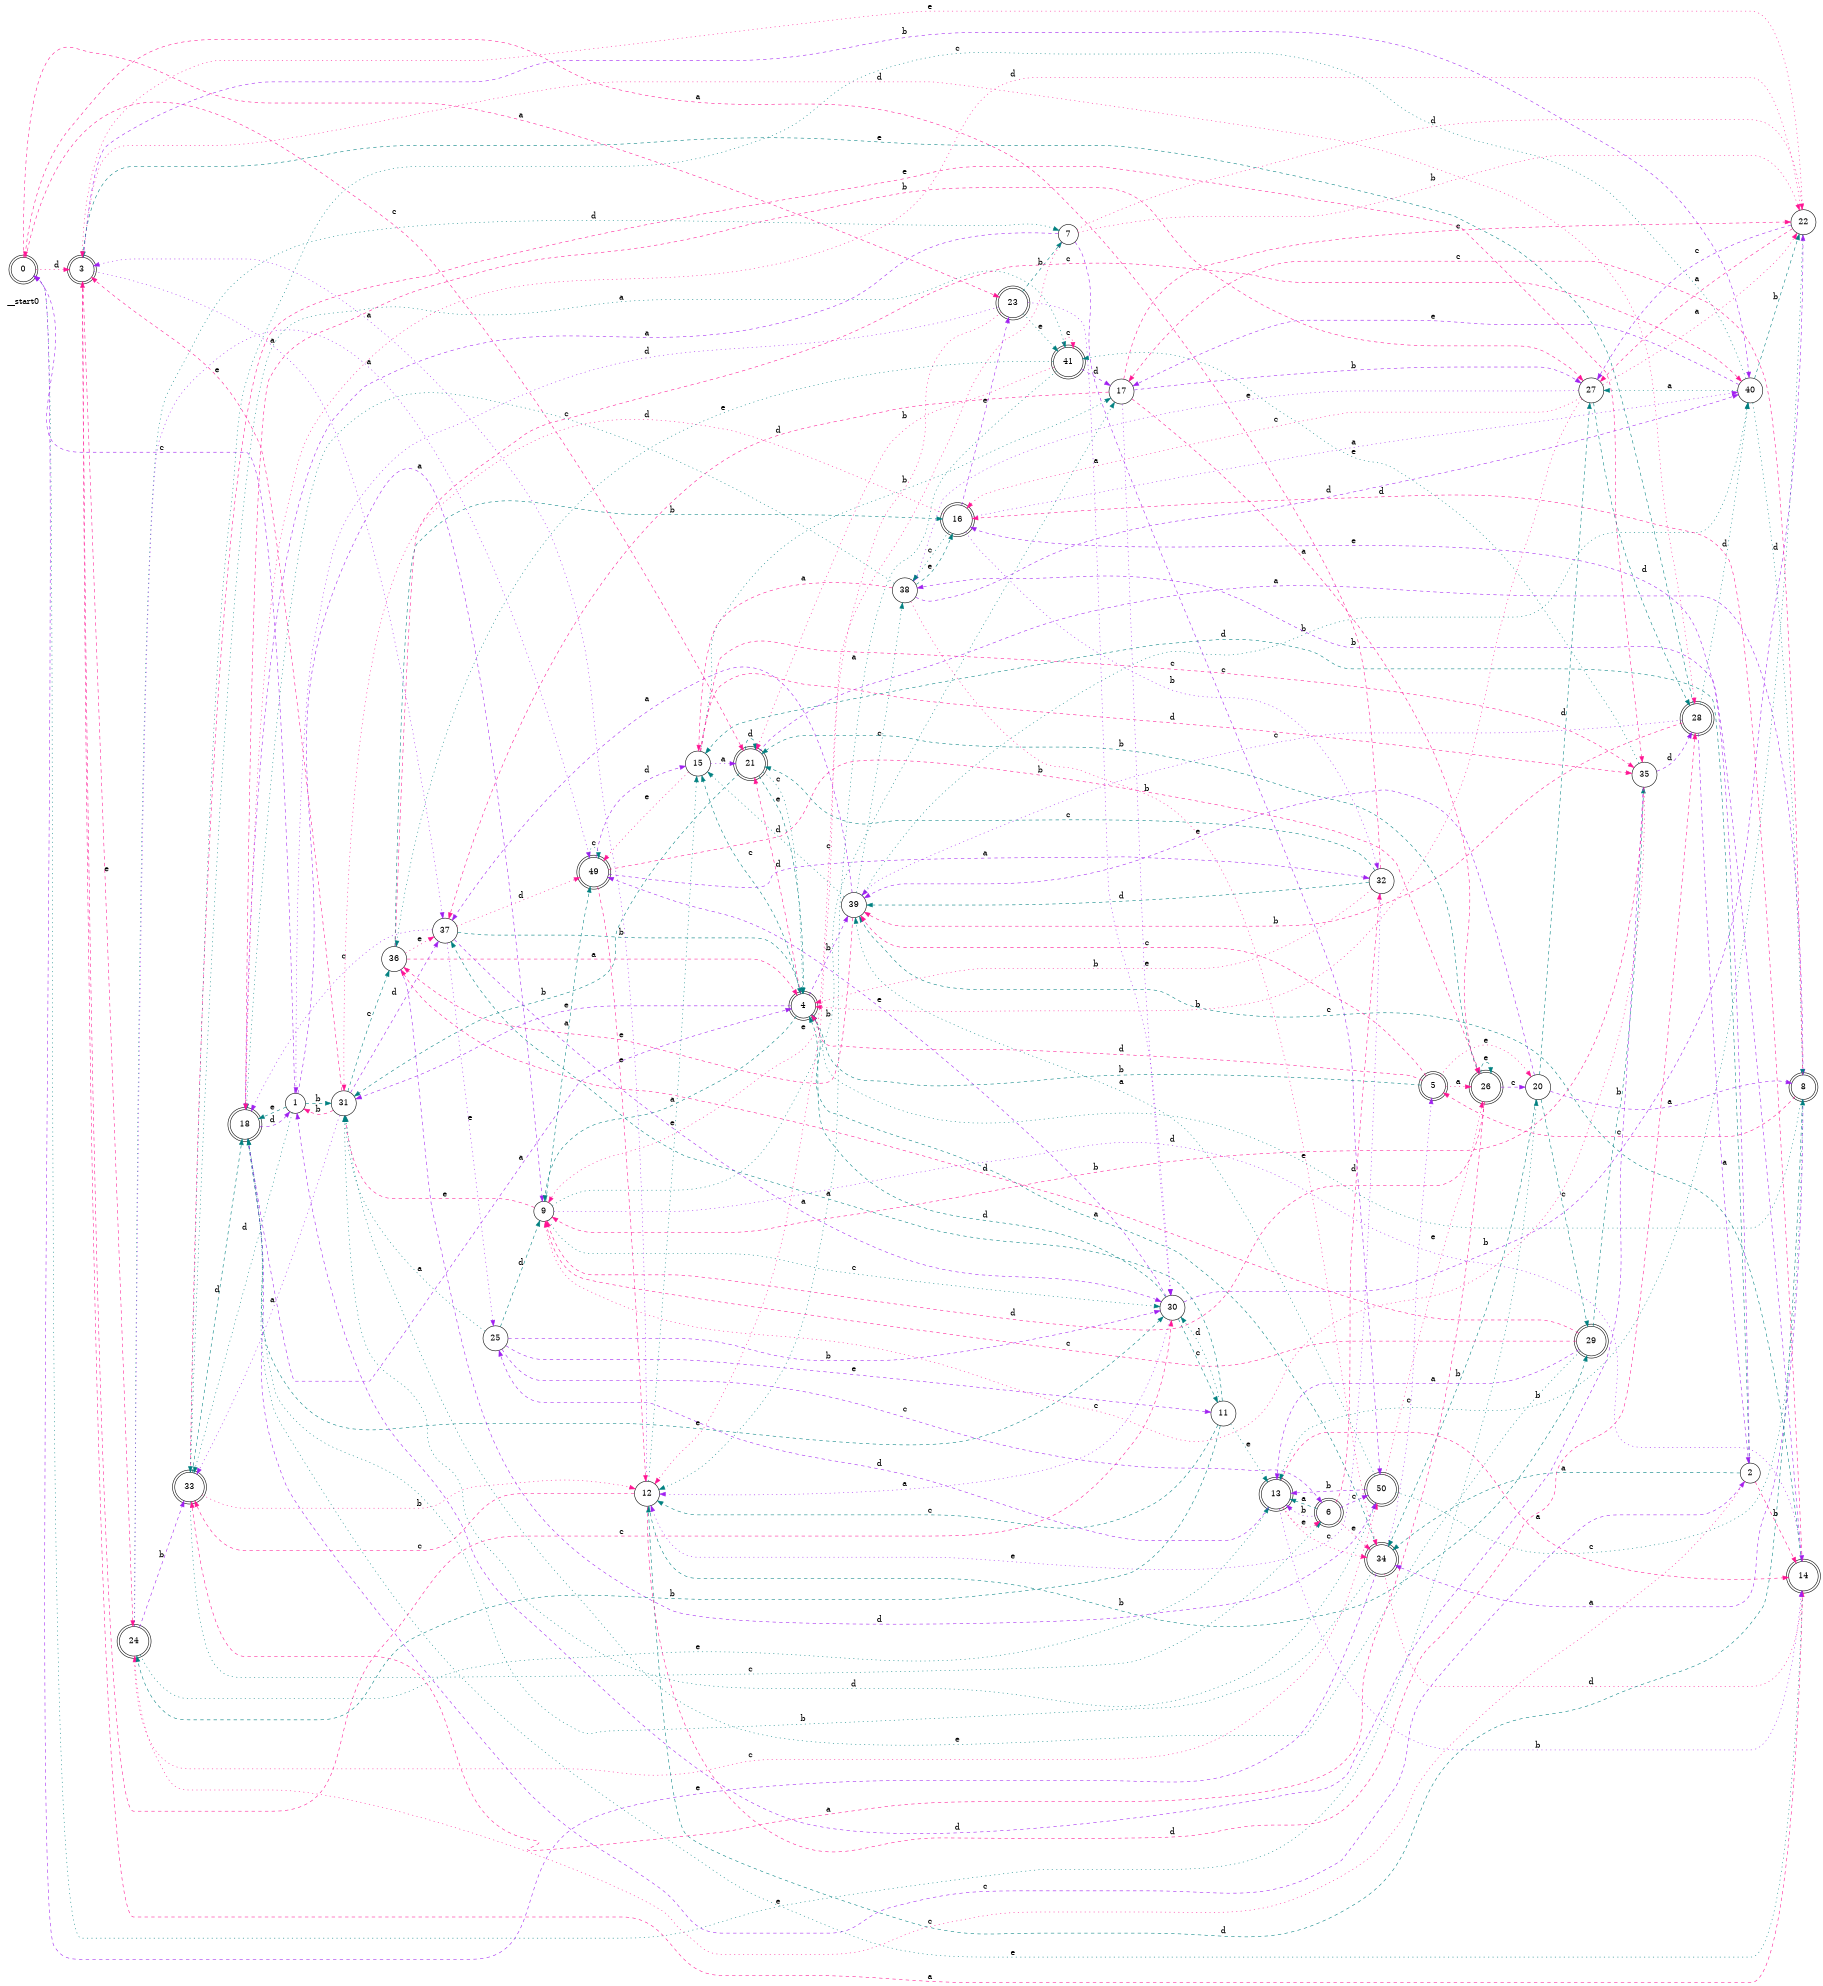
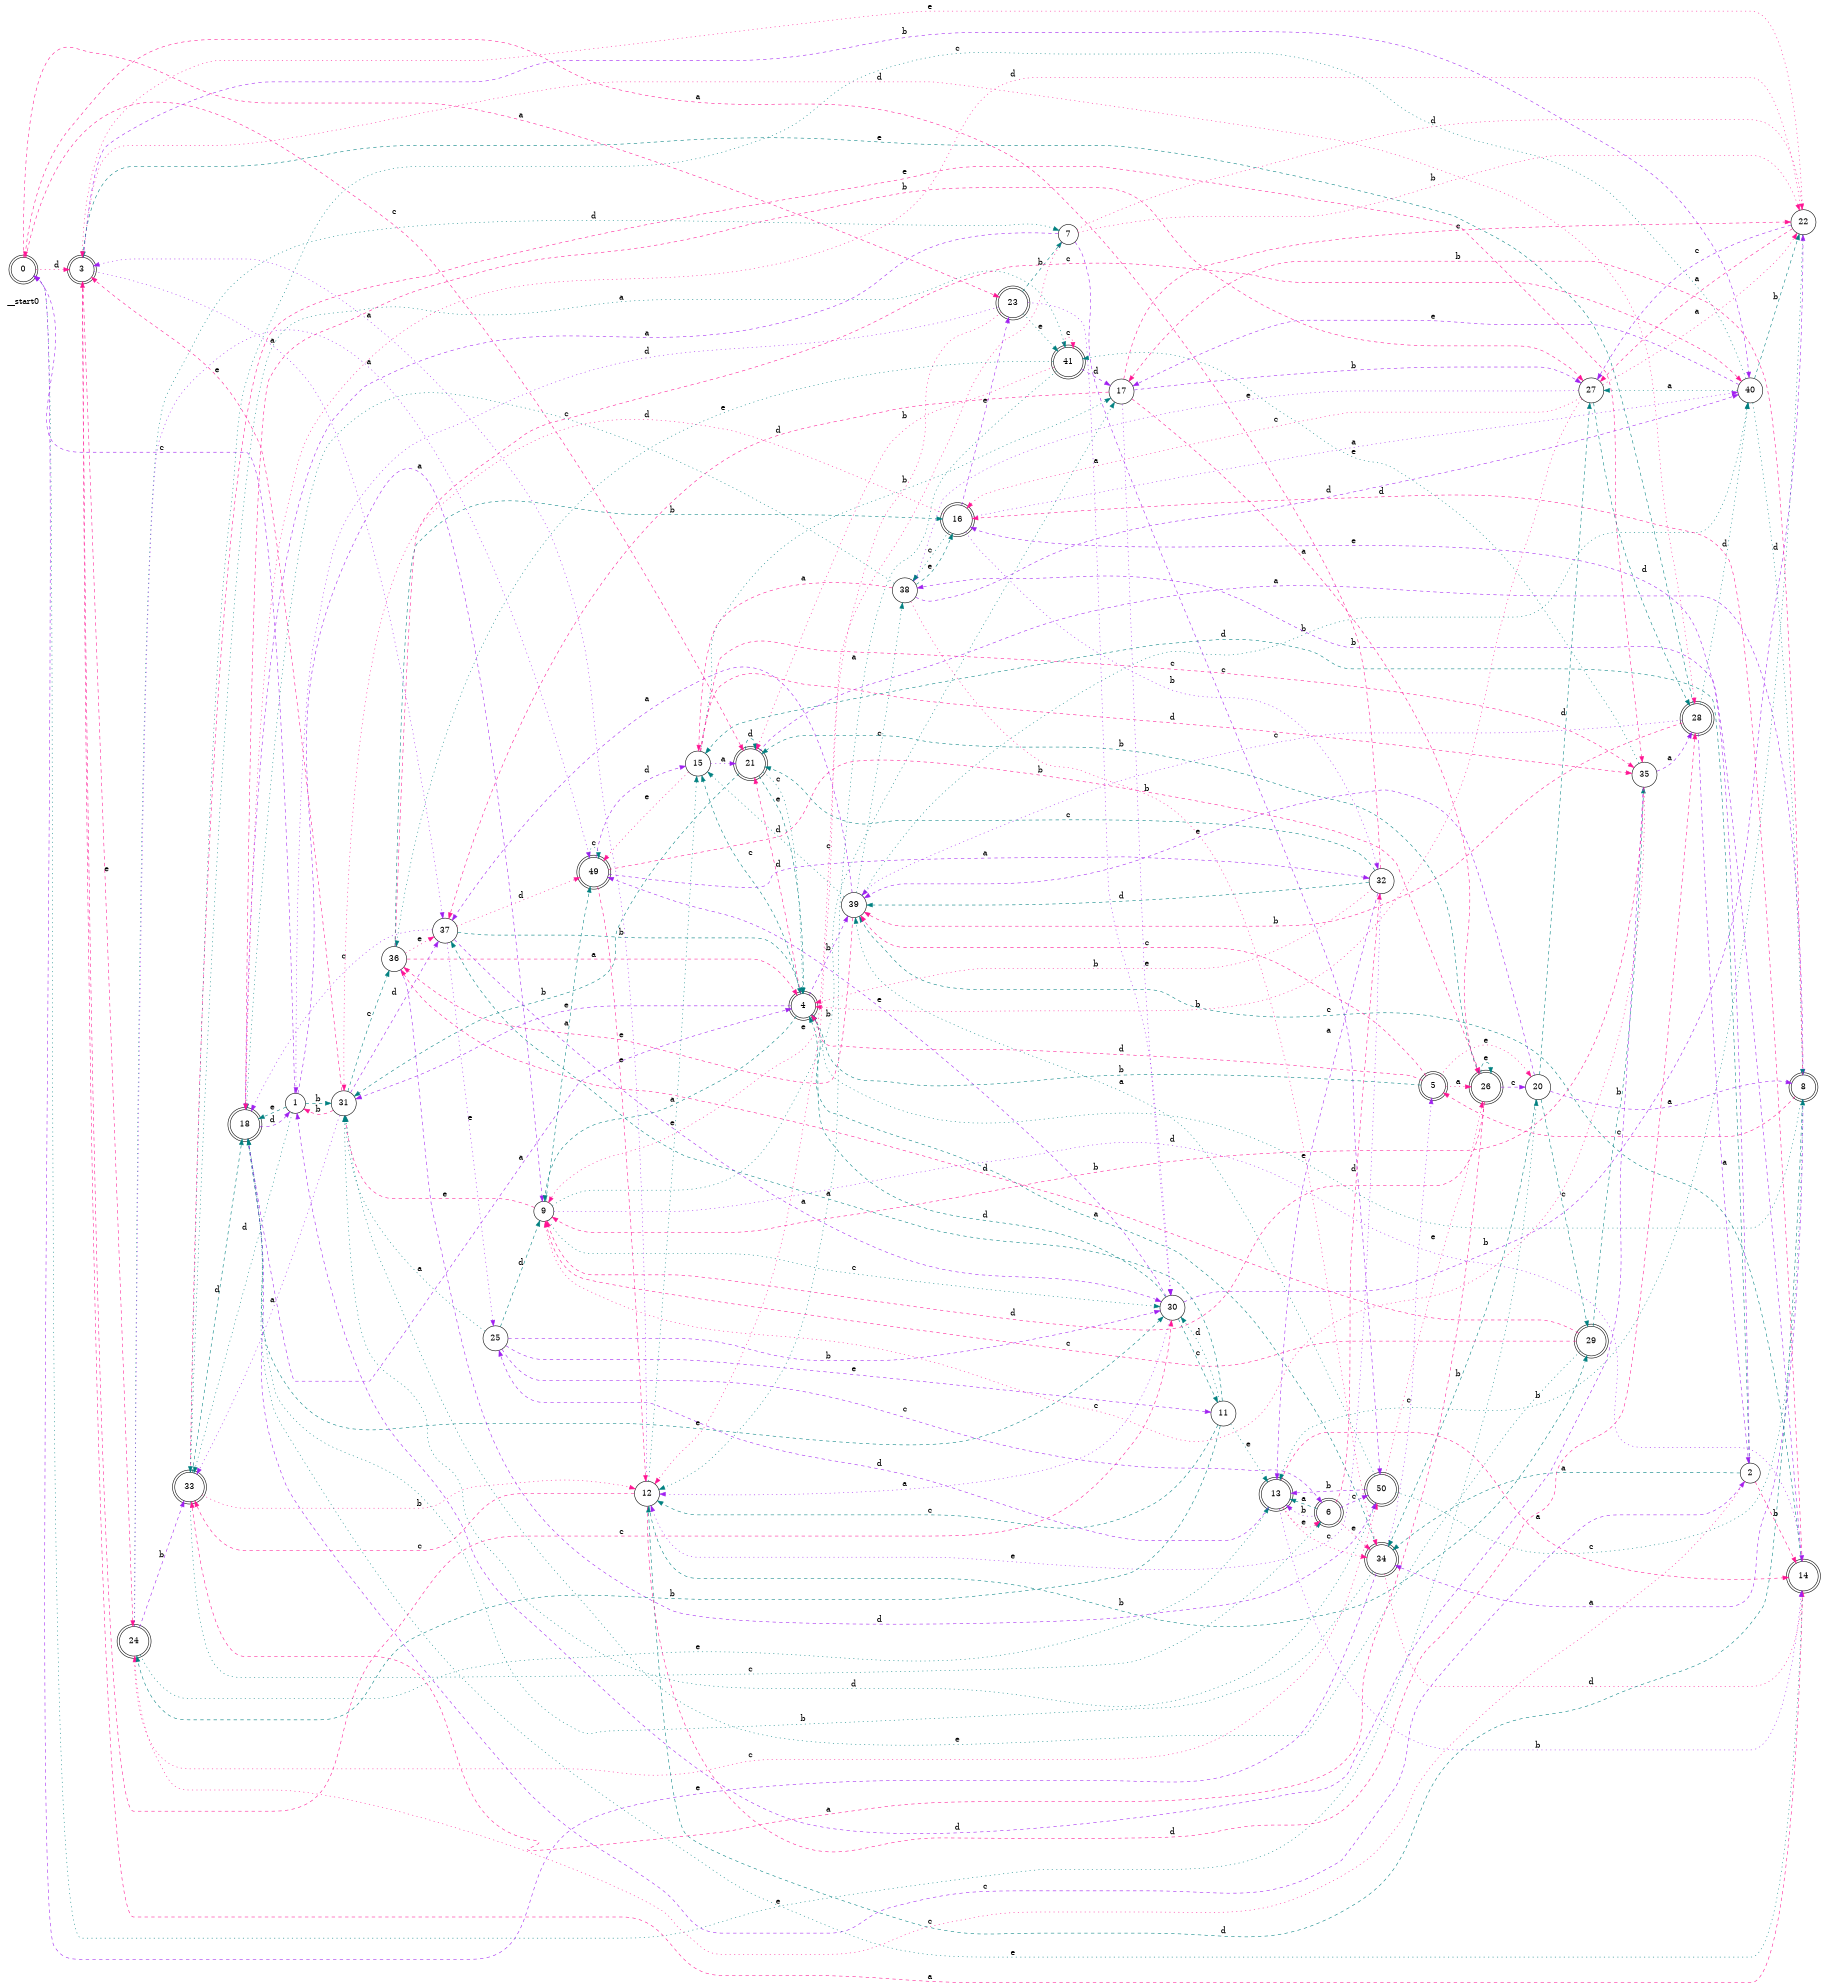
(1458, 257) -> (1458, 257)
(1670, 758) -> (1670, 758)
(1401, 1383) -> (1304, 1180)
